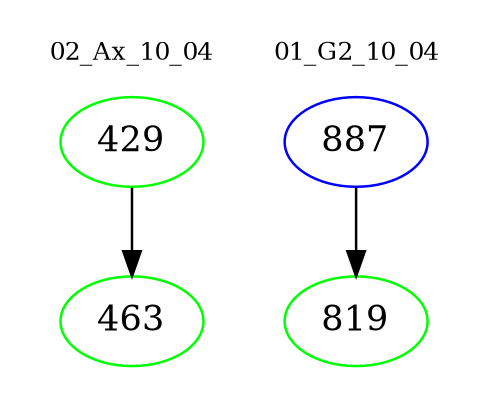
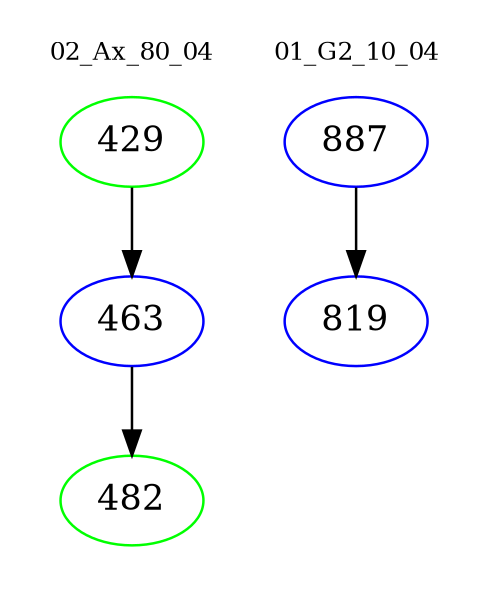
(132, 54) -> (132, 54)
(132, 321) -> (132, 321)
(356, 321) -> (356, 321)
none -> (132, 501)
